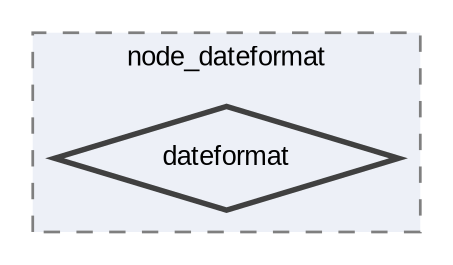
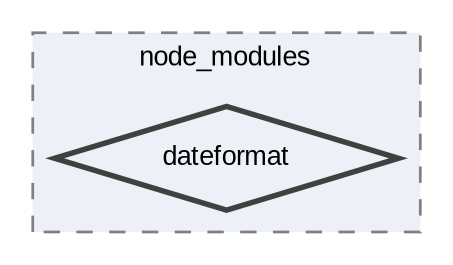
(227, 59) -> (227, 59)
